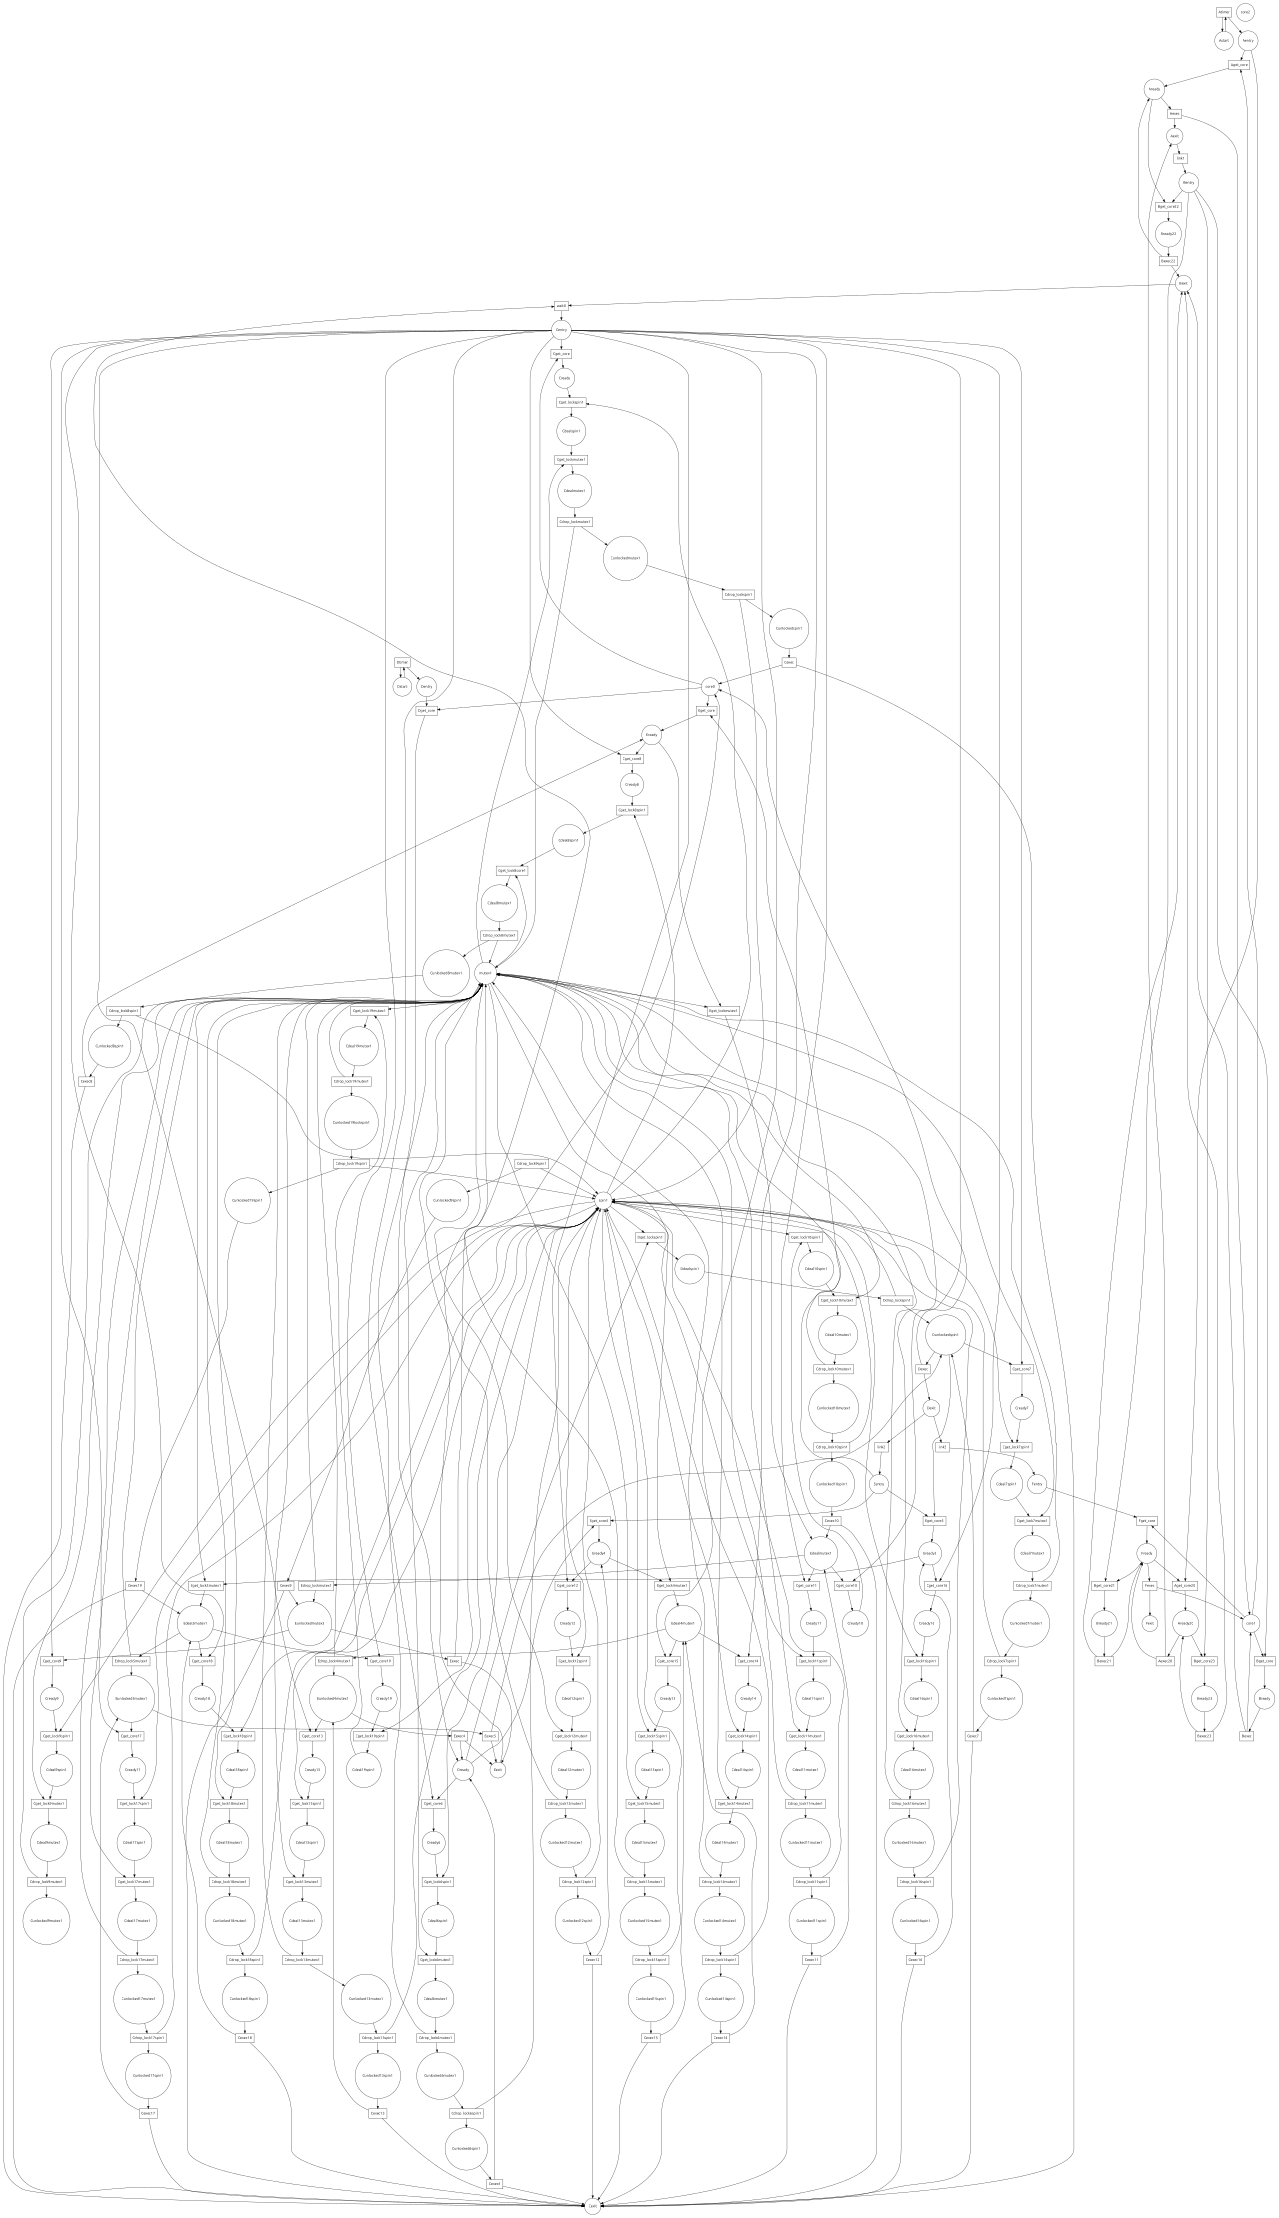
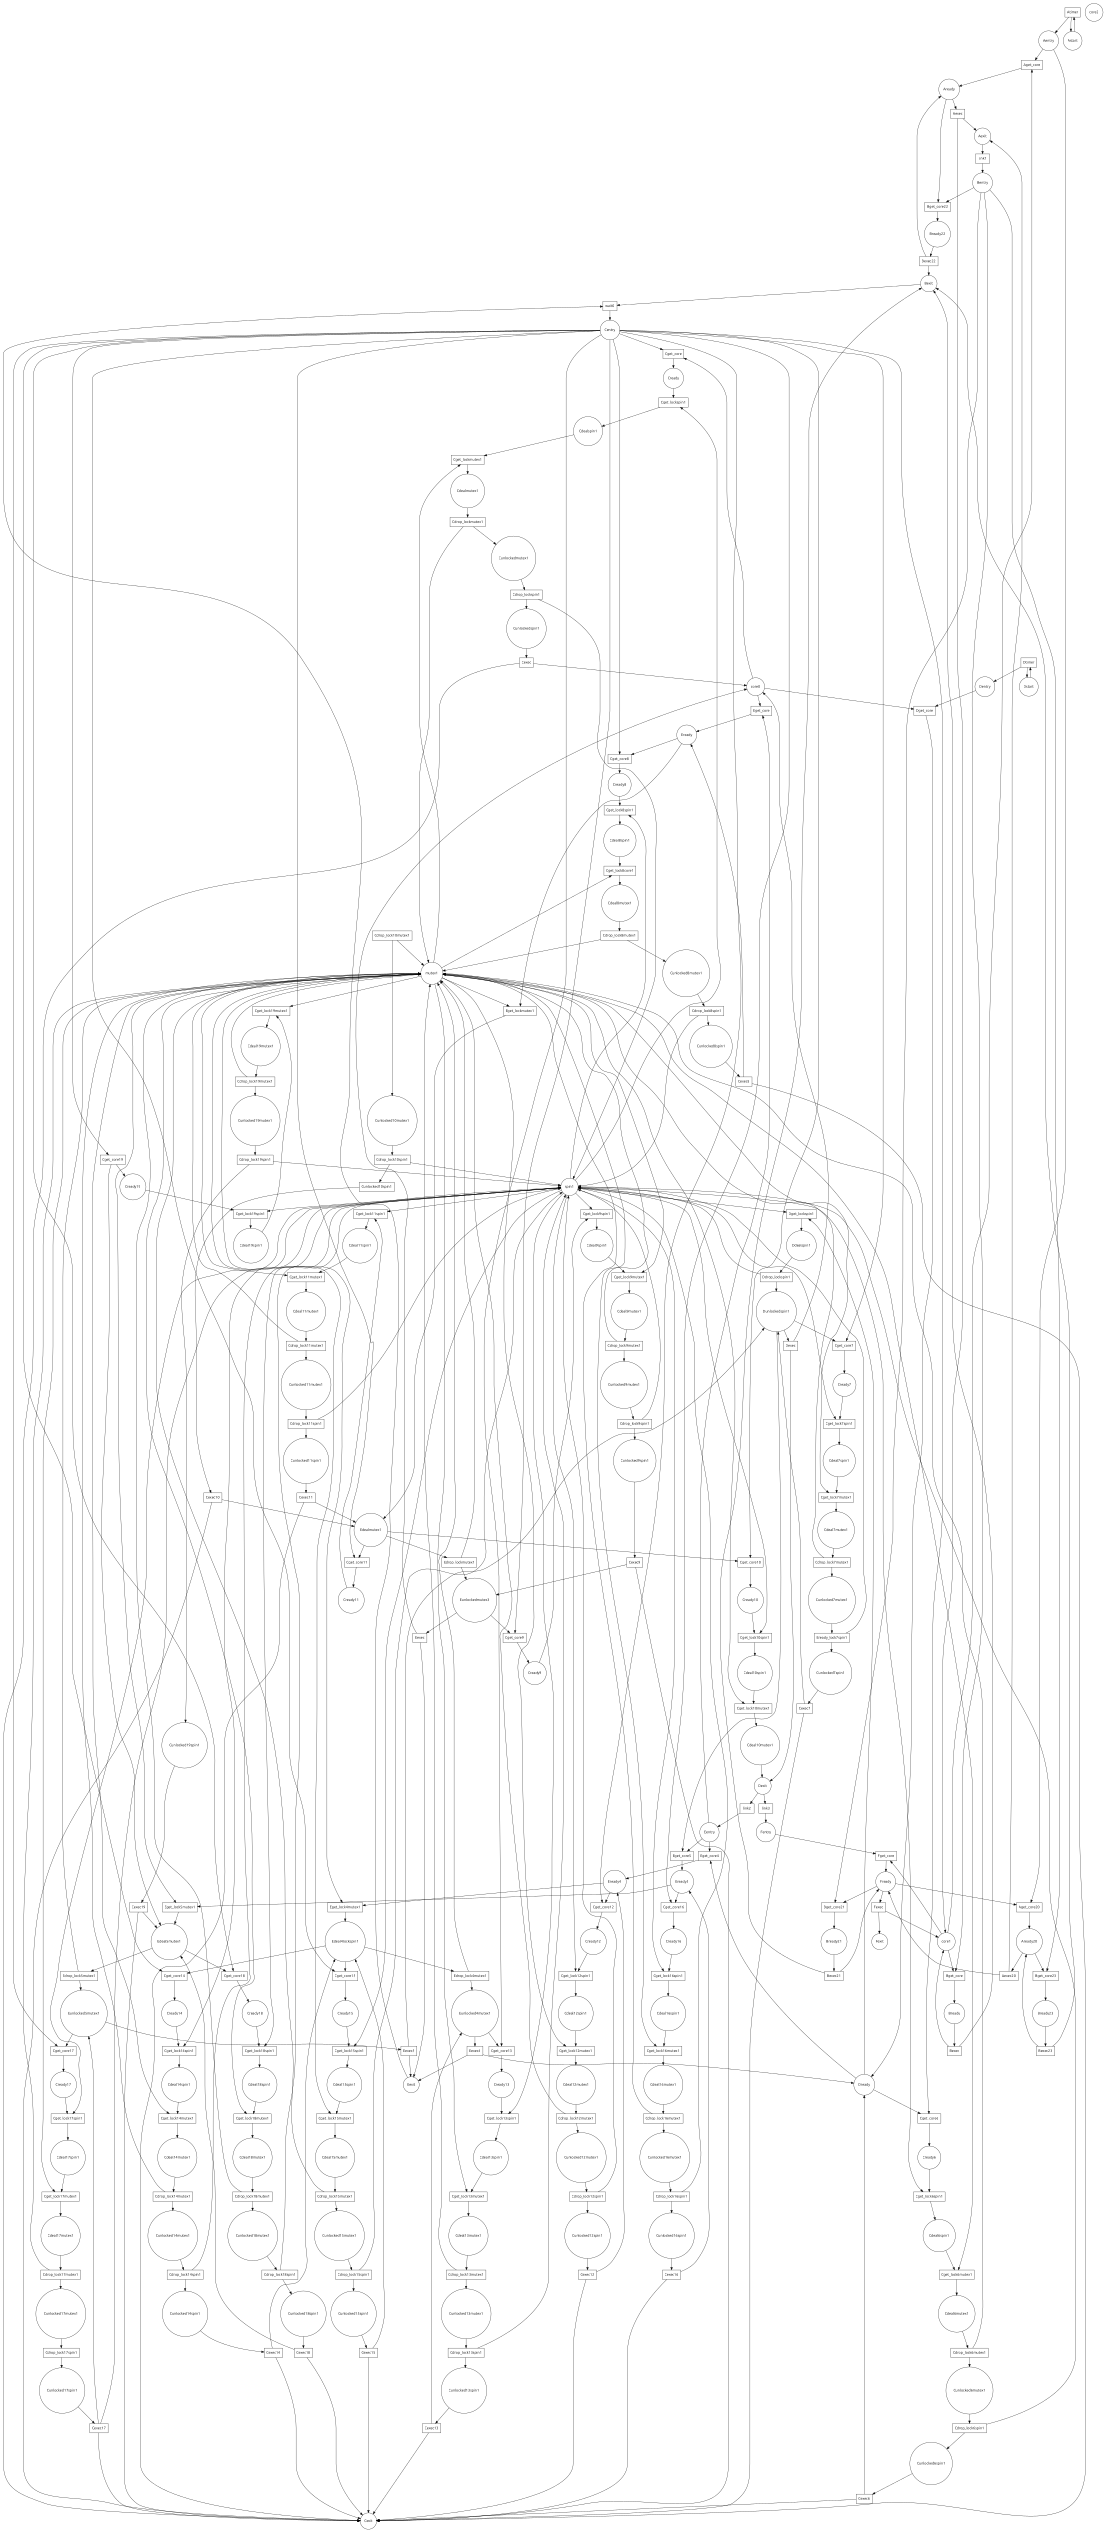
(351, 1123) -> (255, 1121)
(835, 1358) -> (762, 1770)
none -> (632, 1412)
(832, 1484) -> (377, 1187)
(214, 1564) -> (154, 1702)
(683, 1624) -> (345, 1942)
(288, 1648) -> (102, 1547)
(1002, 1661) -> (832, 1638)
